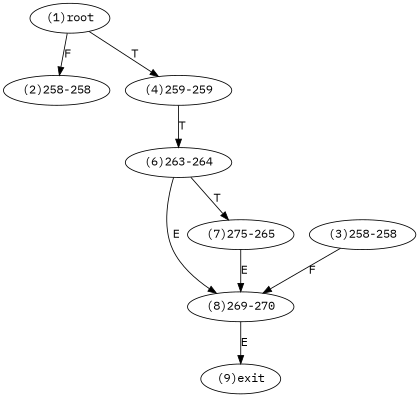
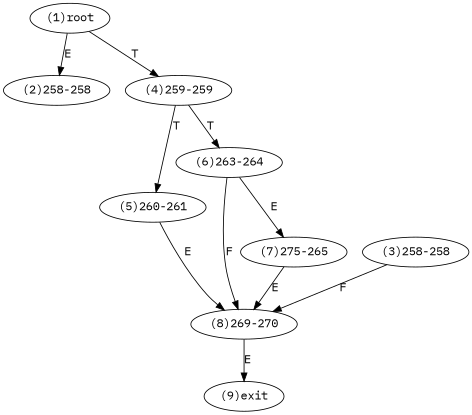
(68, 54) -> (68, 54)
(217, 199) -> (274, 207)
none -> (153, 207)
(176, 235) -> (230, 252)
